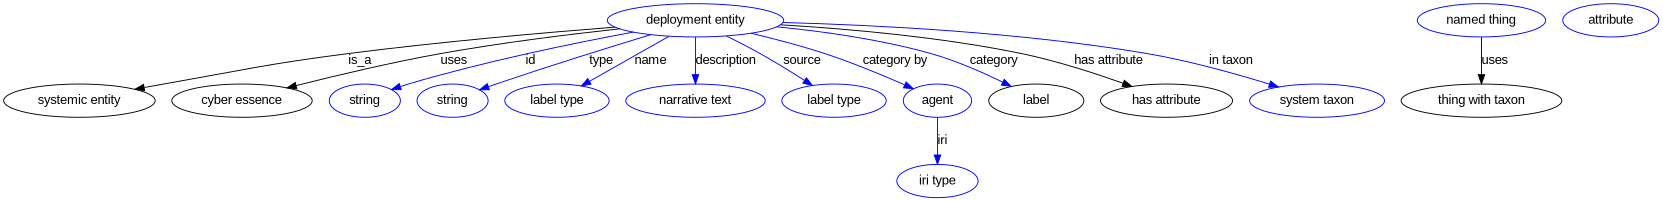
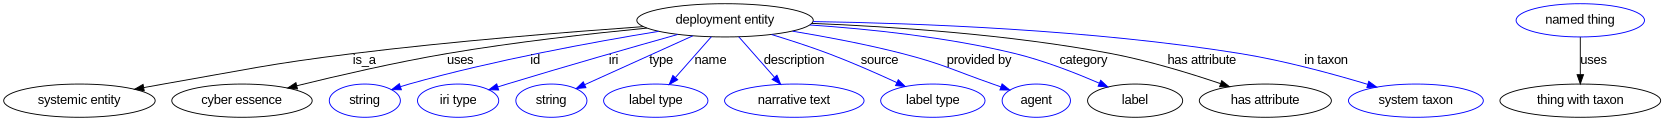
(695, 20) -> (725, 20)
(1611, 20) -> none
(895, 60) -> (979, 60)
(937, 136) -> (588, 60)
